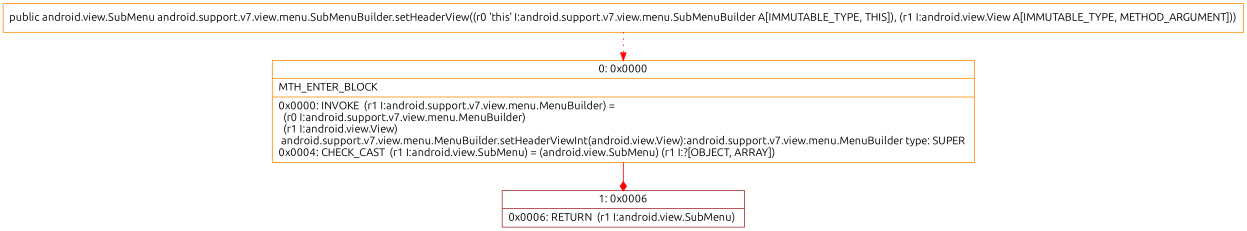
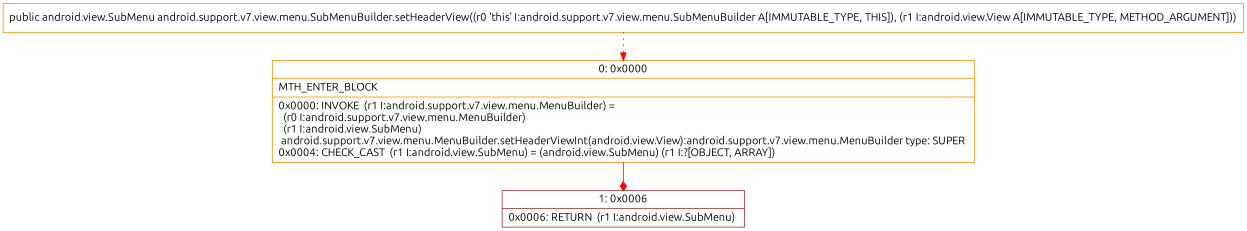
(339, 129) -> (350, 129)
